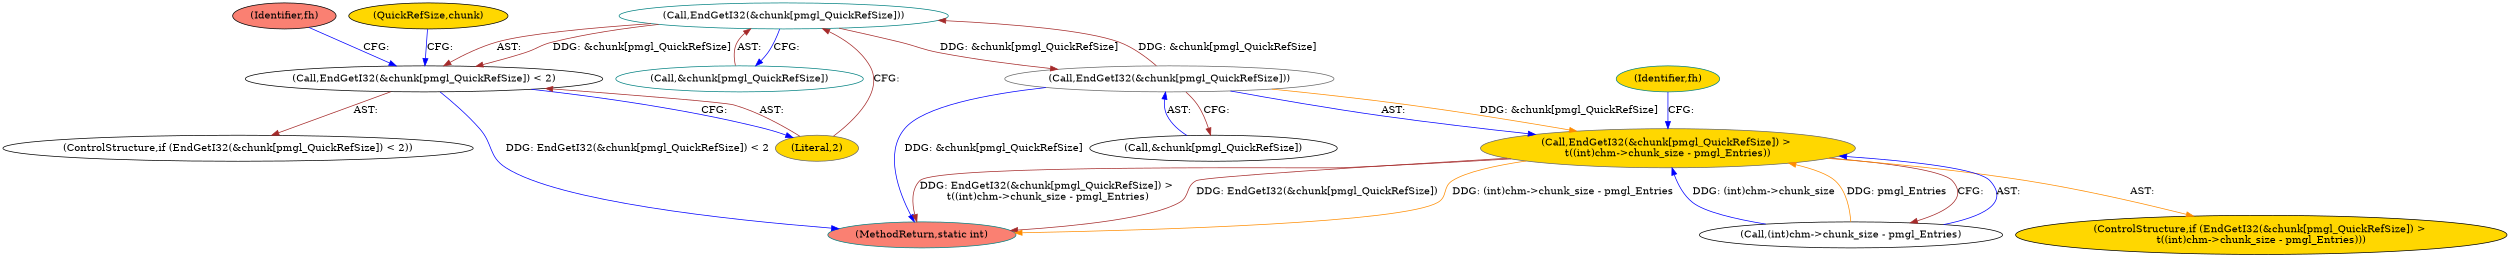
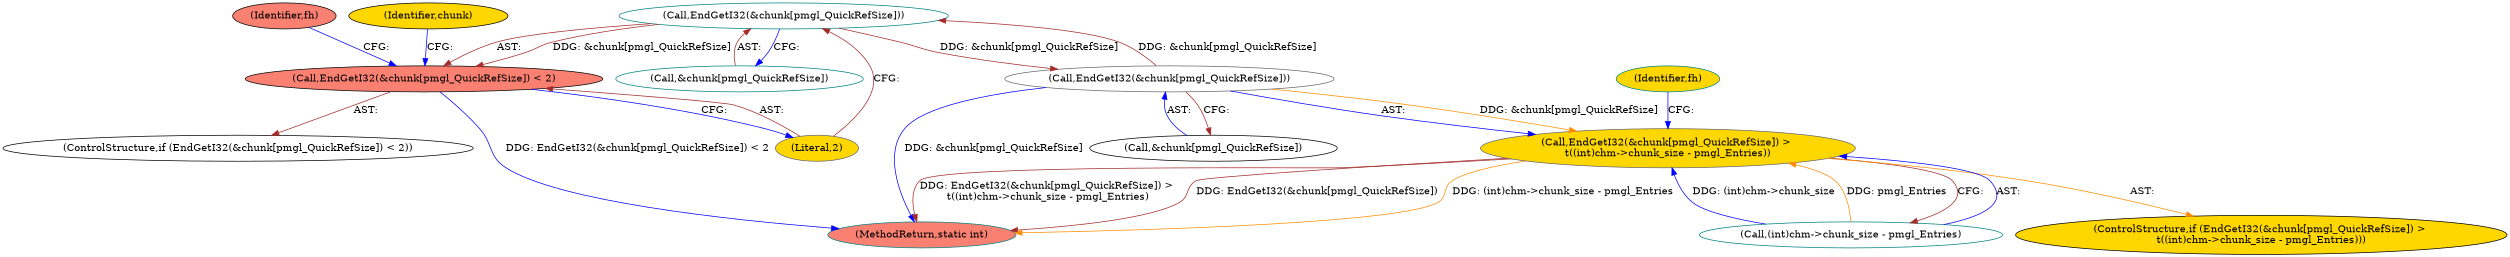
(428, 16) -> (428, 16)
(424, 79) -> (424, 79)
(1851, 235) -> (1851, 235)
